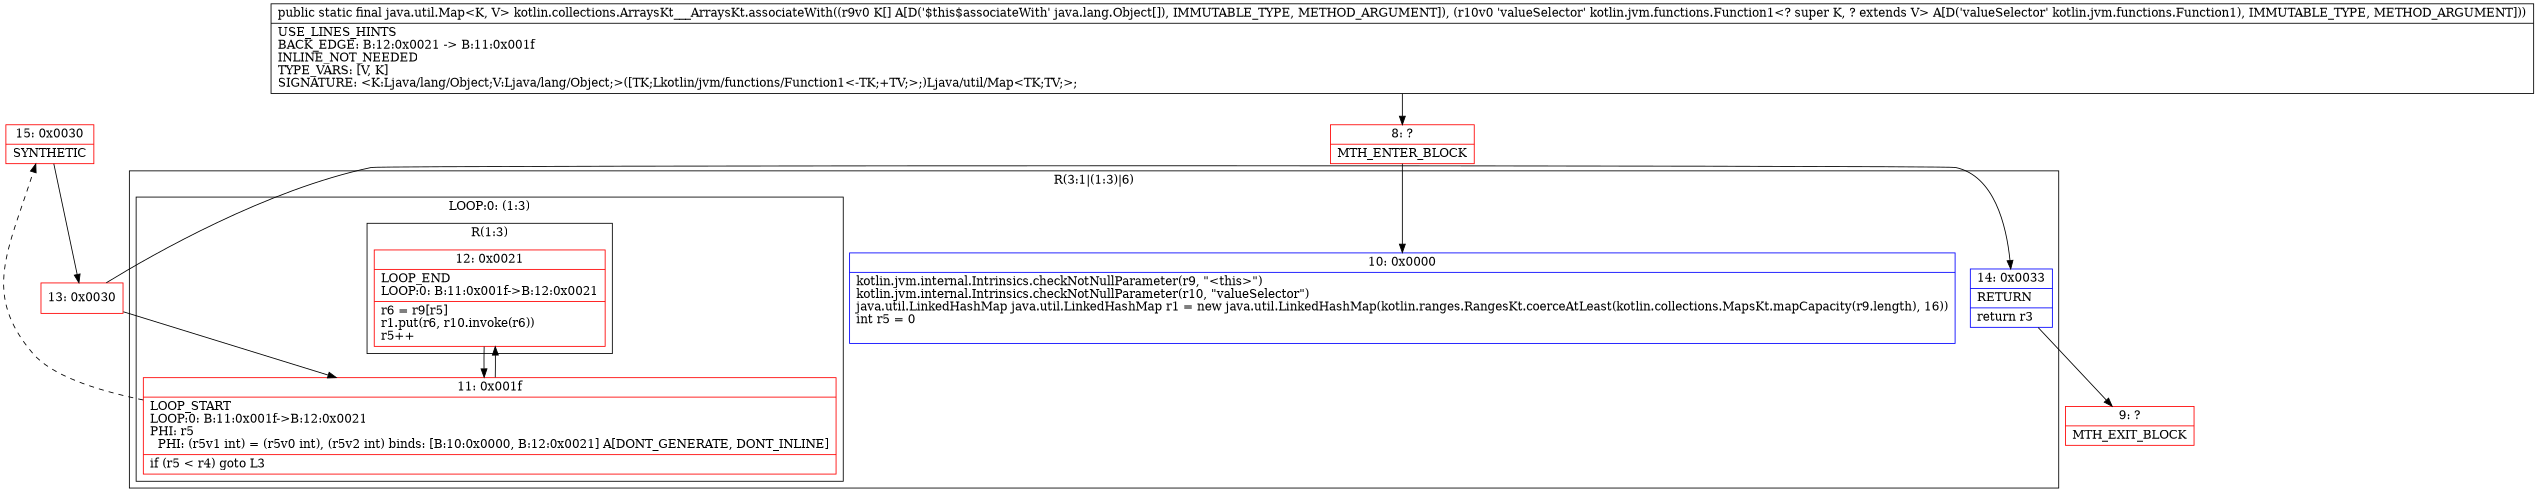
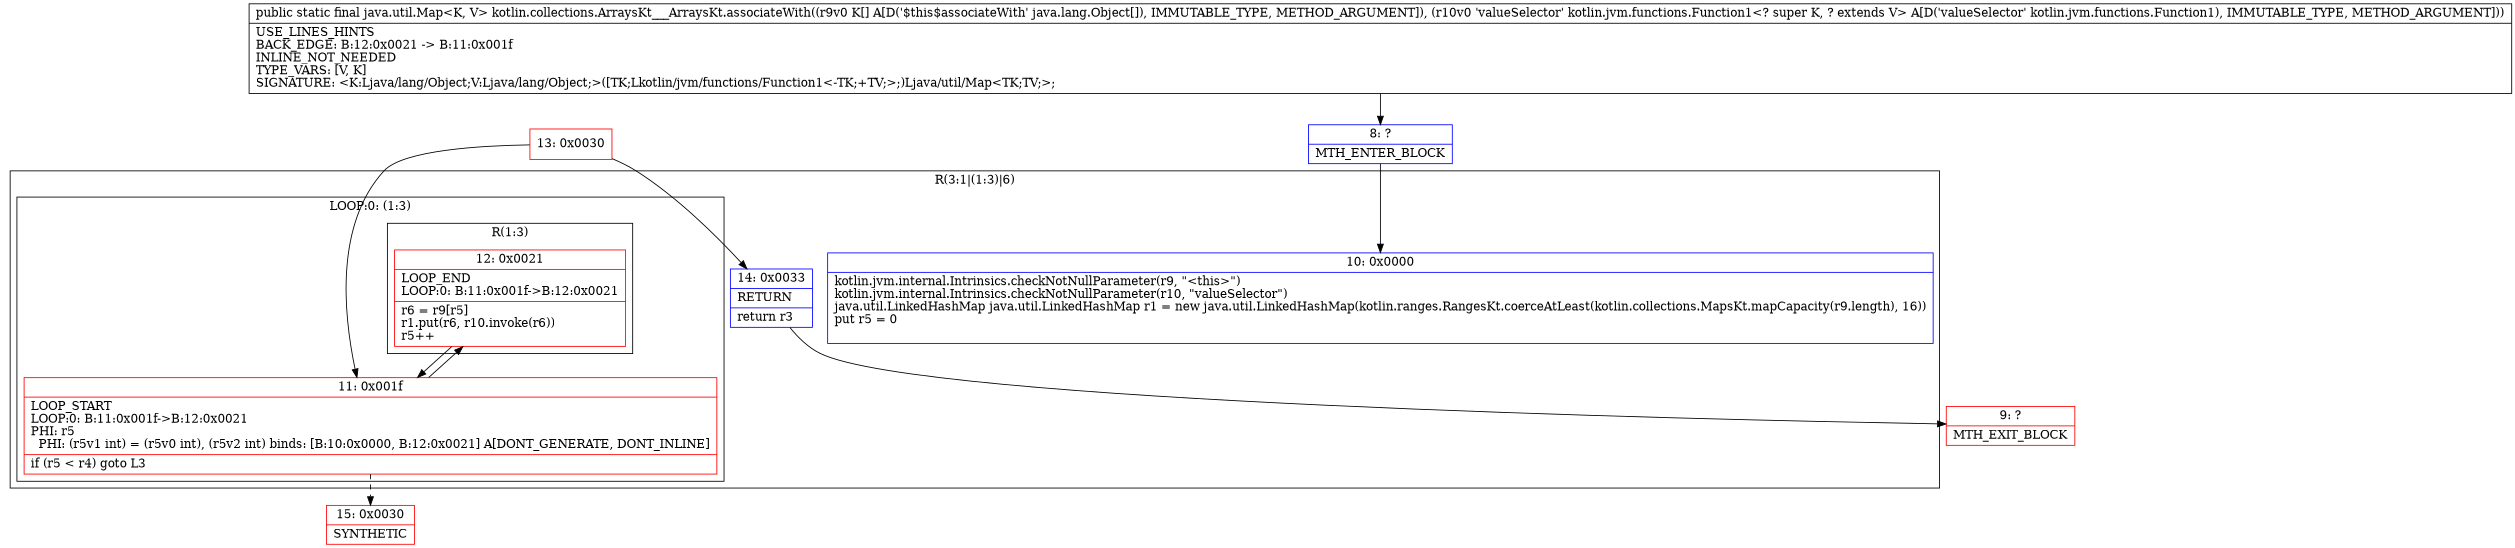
(1402, 144) -> (1380, 144)
(65, 219) -> none
(886, 320) -> (866, 320)
